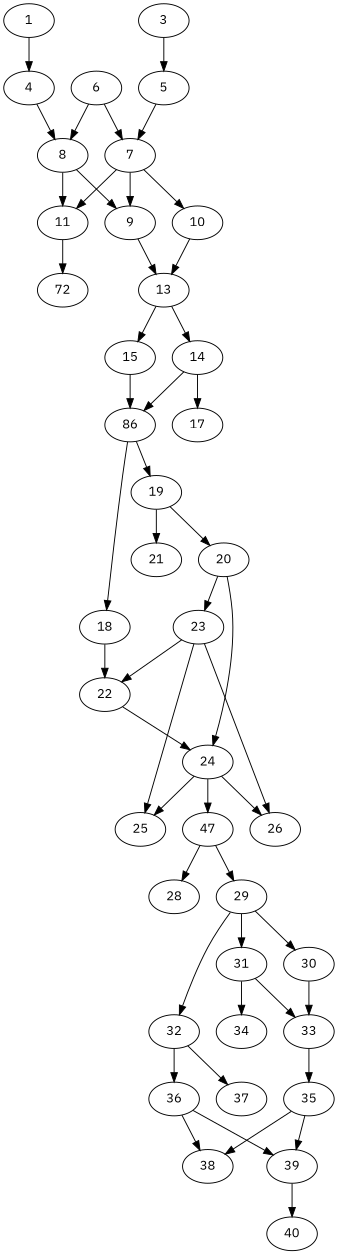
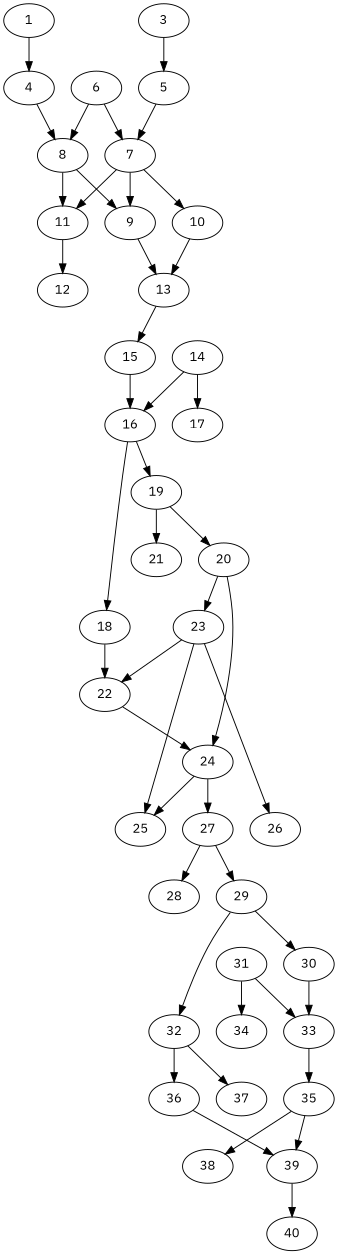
(63, 290) -> (63, 290)
(179, 320) -> none
(130, 425) -> (130, 425)
(238, 792) -> none
(208, 829) -> (208, 829)
(242, 926) -> none
(189, 1129) -> none
